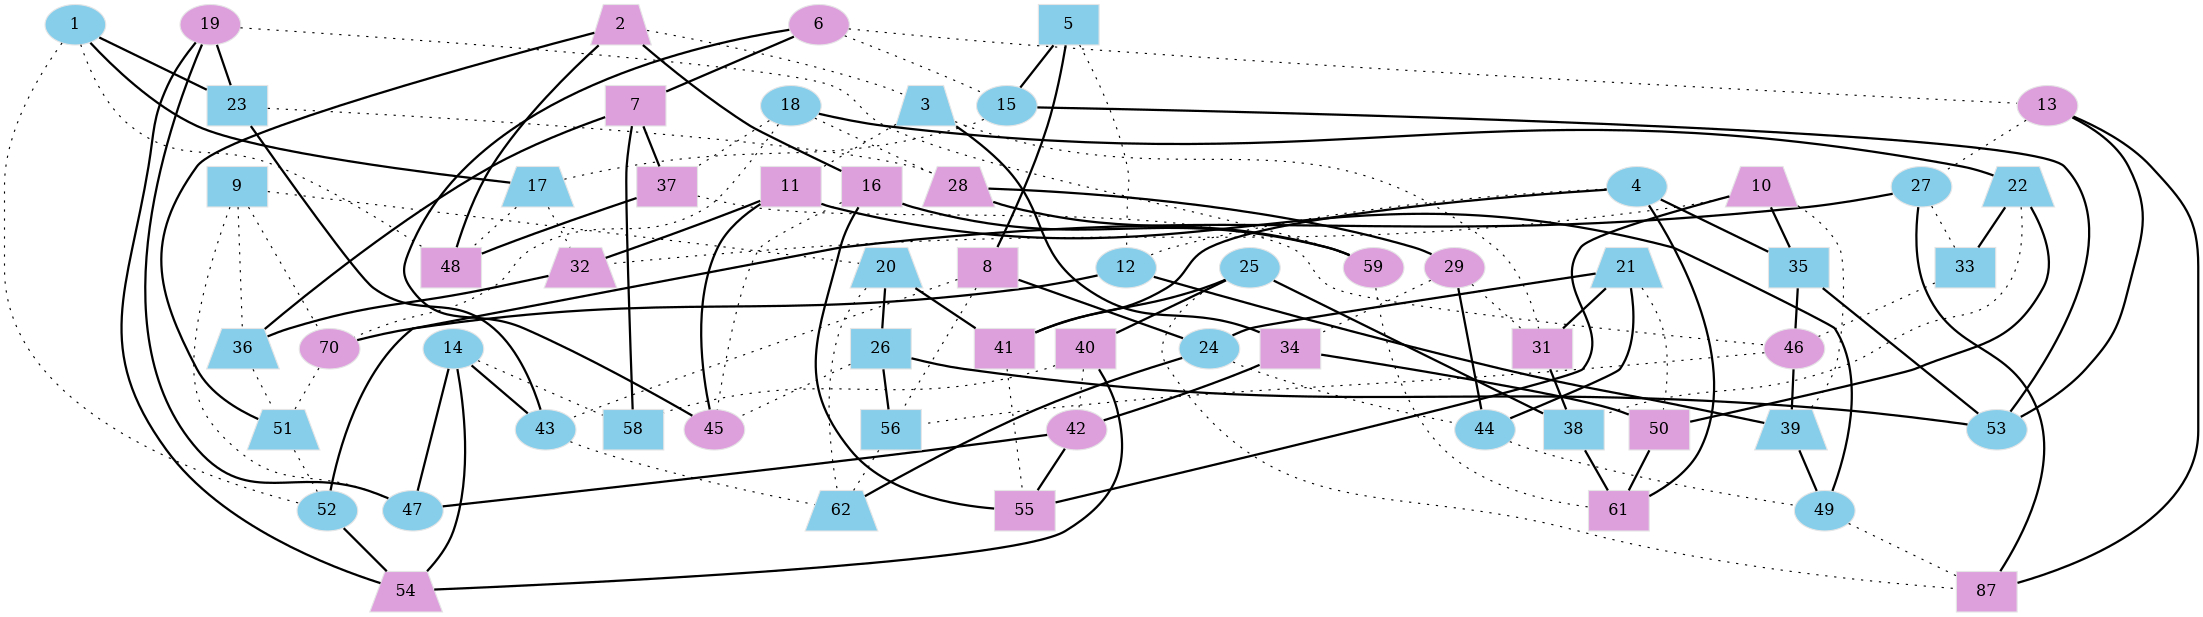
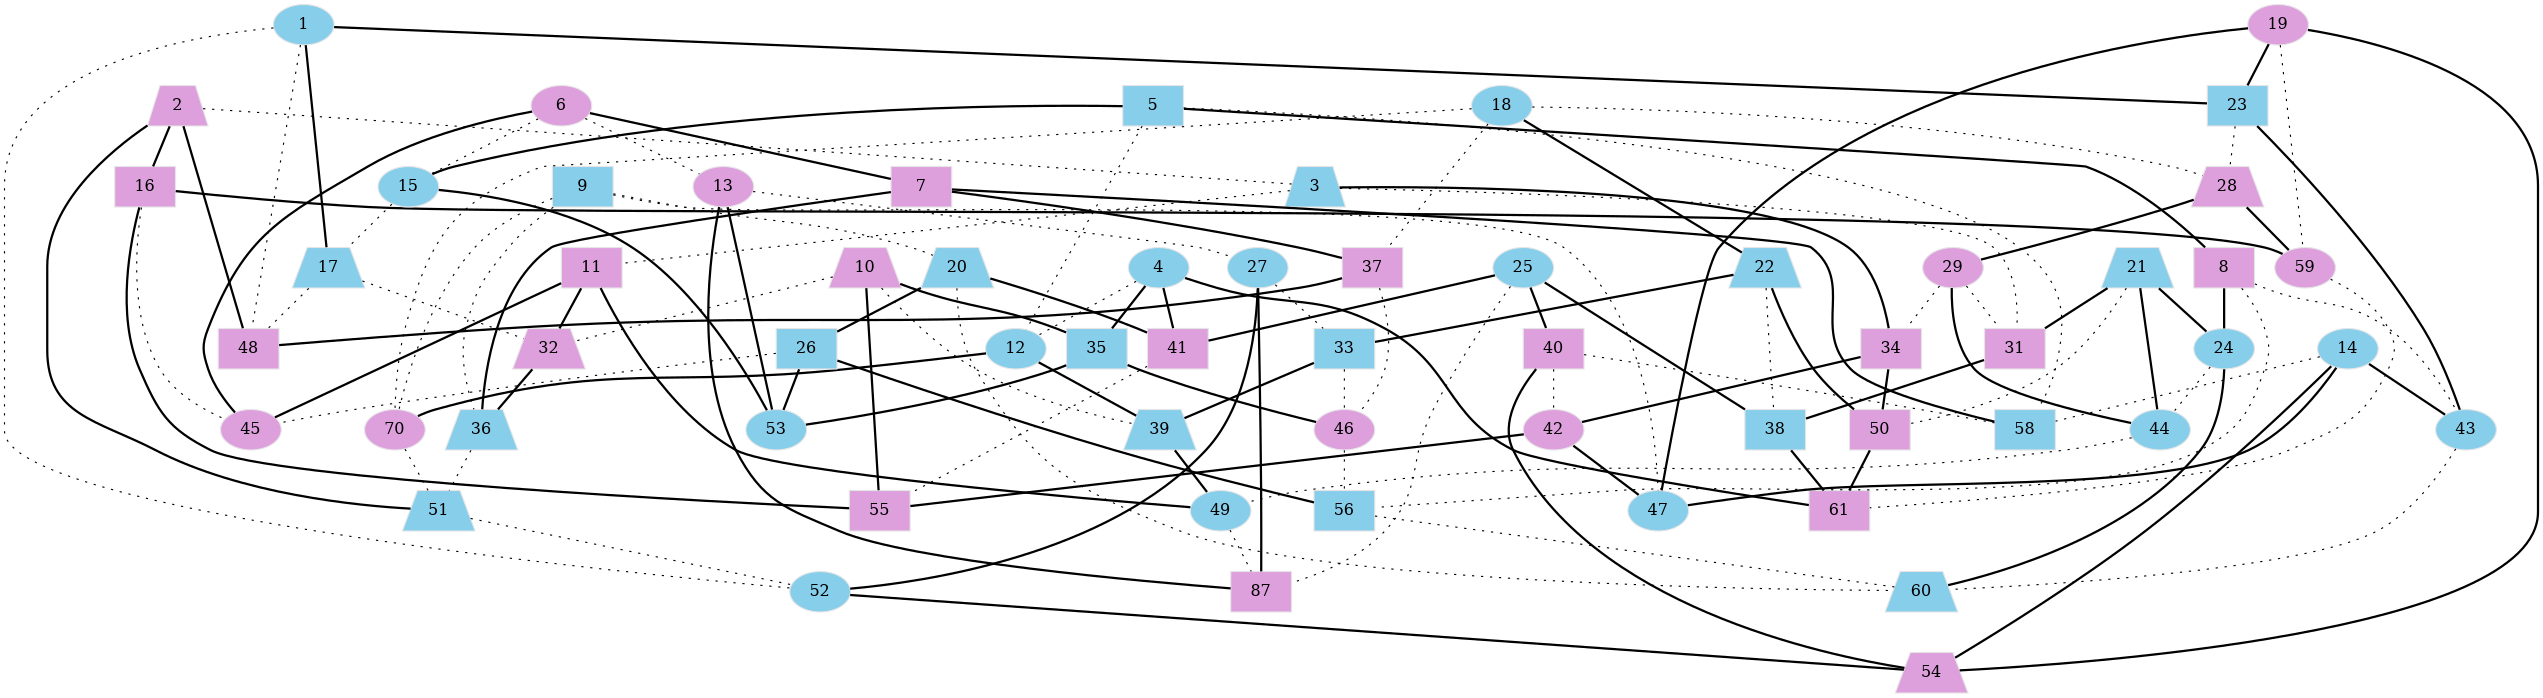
none -> (1698, 154)
(1793, 389) -> (1249, 391)
(842, 511) -> (1922, 592)
